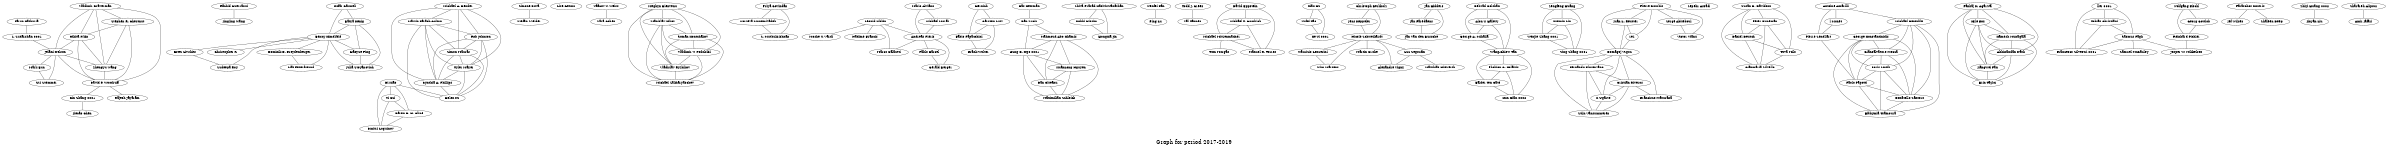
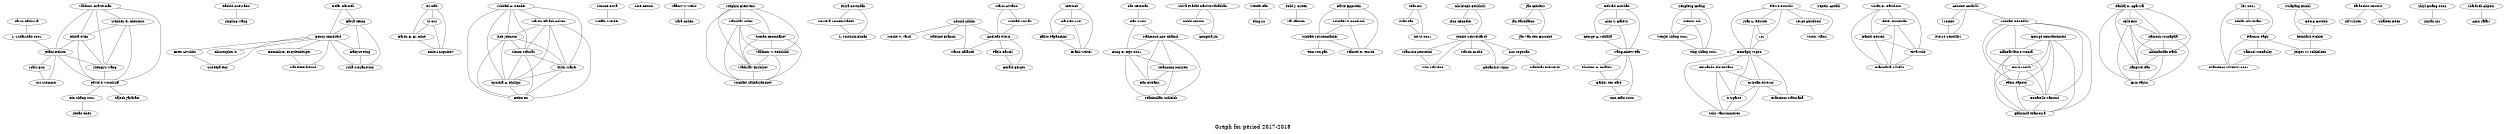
none -> (1093, 27)
(2091, 37) -> (2243, 60)
(1837, 59) -> (1984, 53)
(1511, 82) -> none
none -> (1995, 86)
(421, 91) -> (468, 58)
